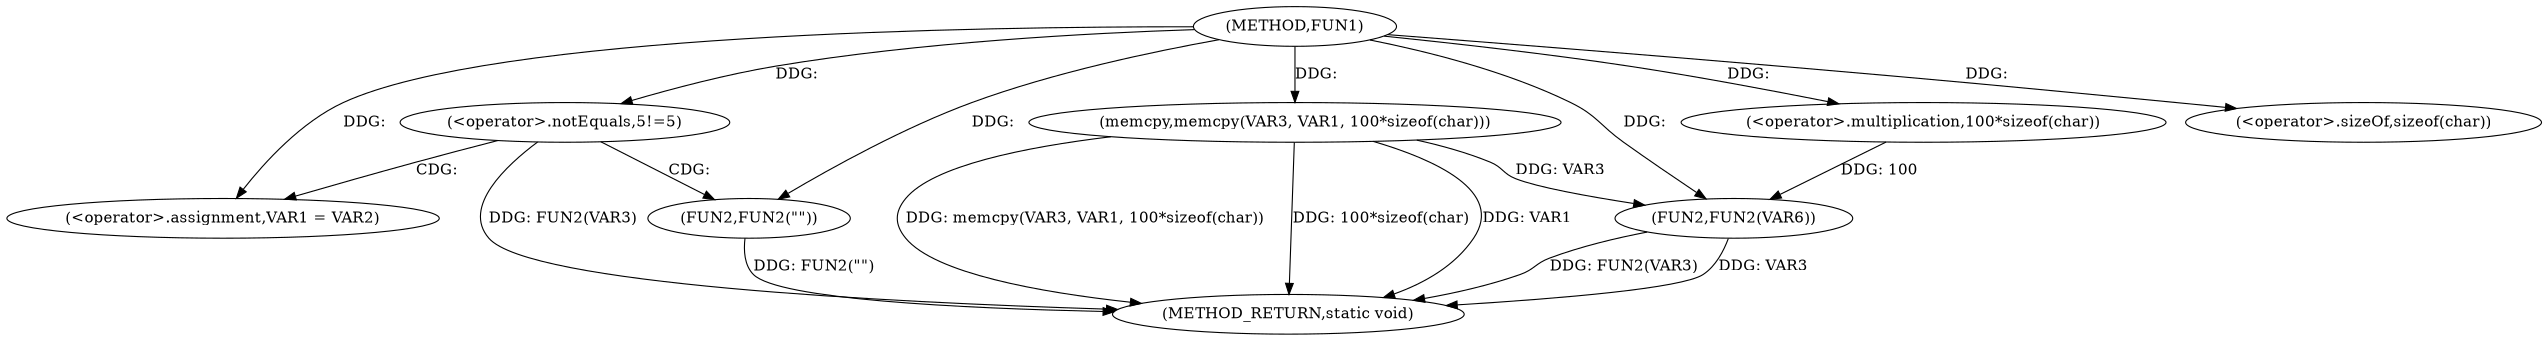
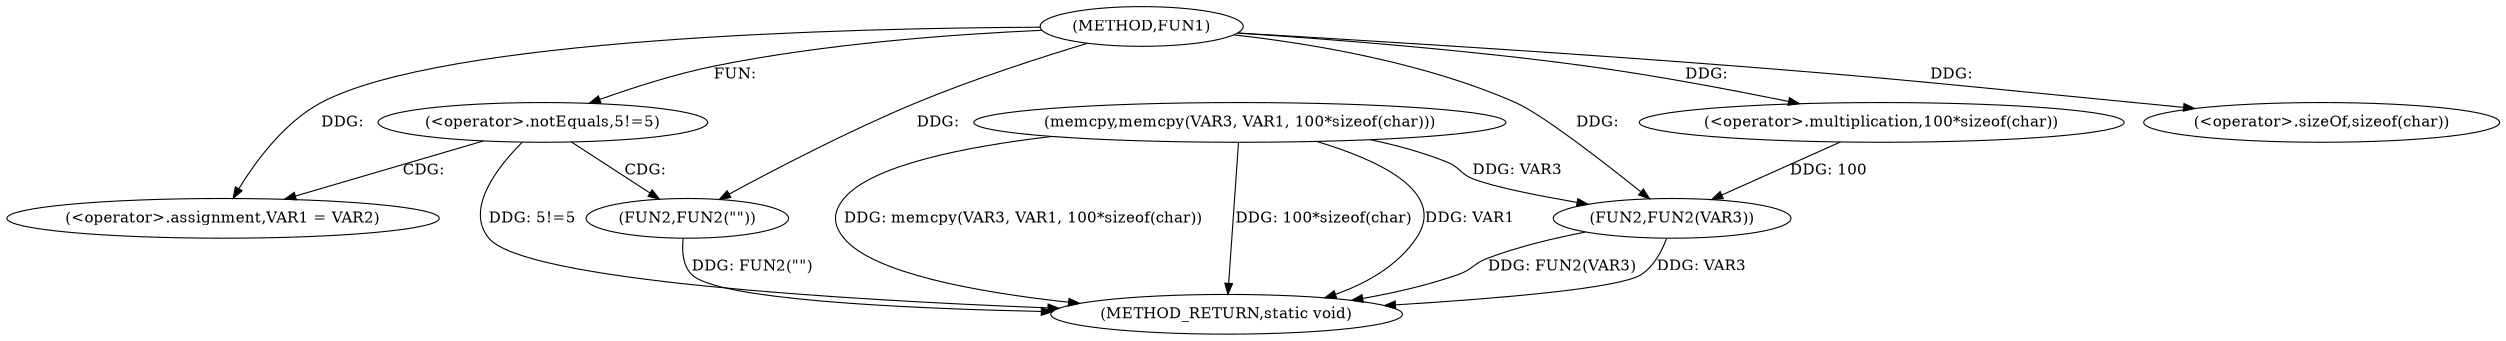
(1295, 69) -> none
(799, 74) -> (738, 74)
(563, 218) -> (532, 218)
(1734, 218) -> (1672, 218)
